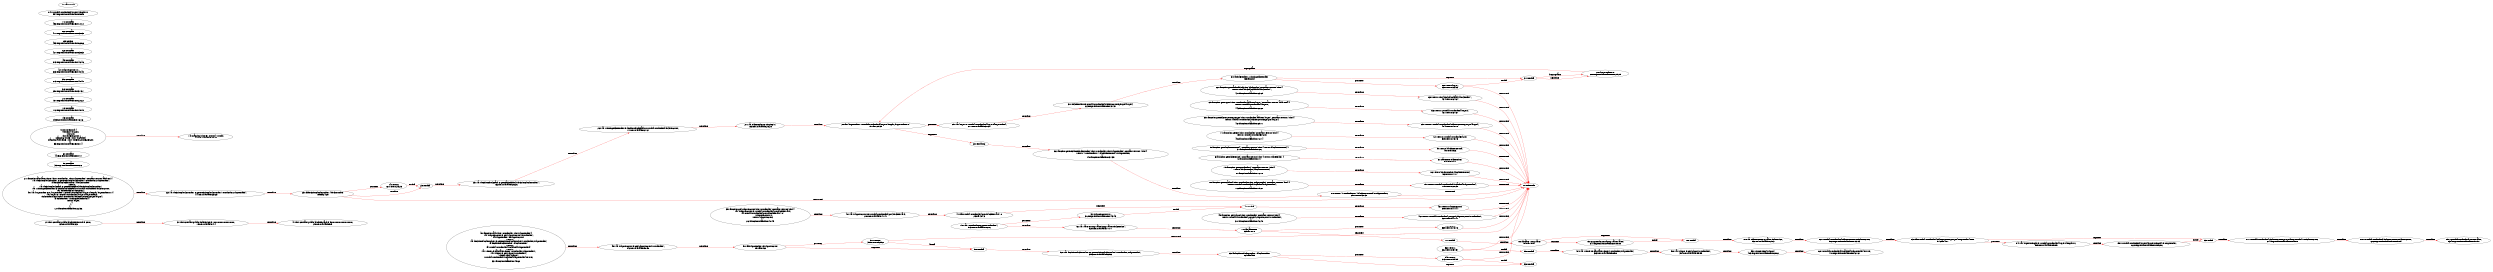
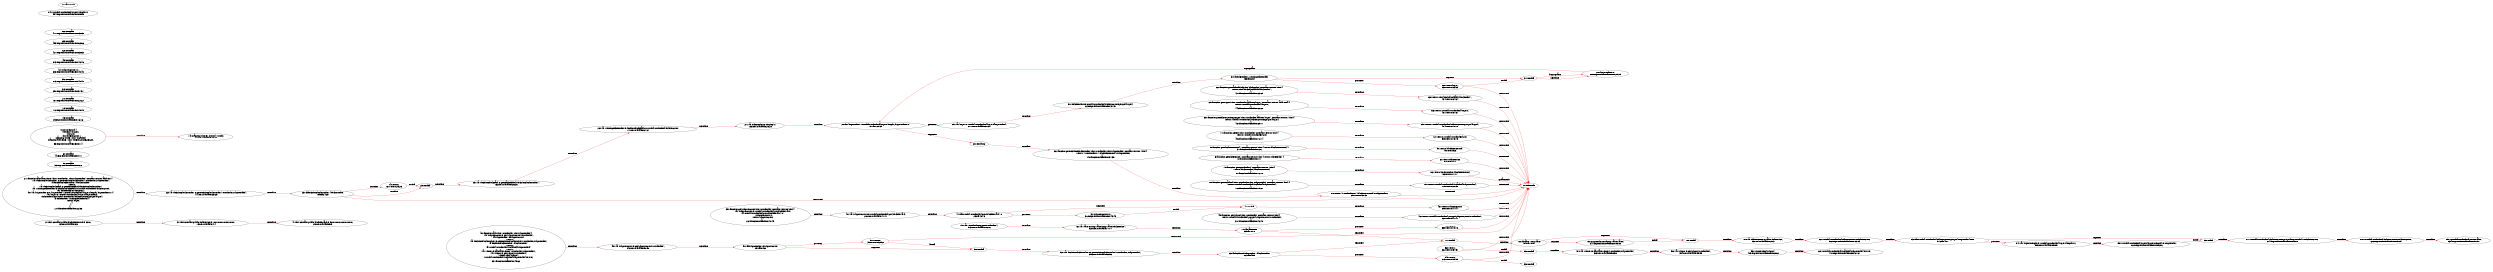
(68, 23) -> none
(68, 42) -> (68, 42)
(1450, 161) -> (1450, 161)
(1504, 180) -> (1504, 180)
(1041, 221) -> (1044, 215)
(1397, 265) -> (1358, 247)
